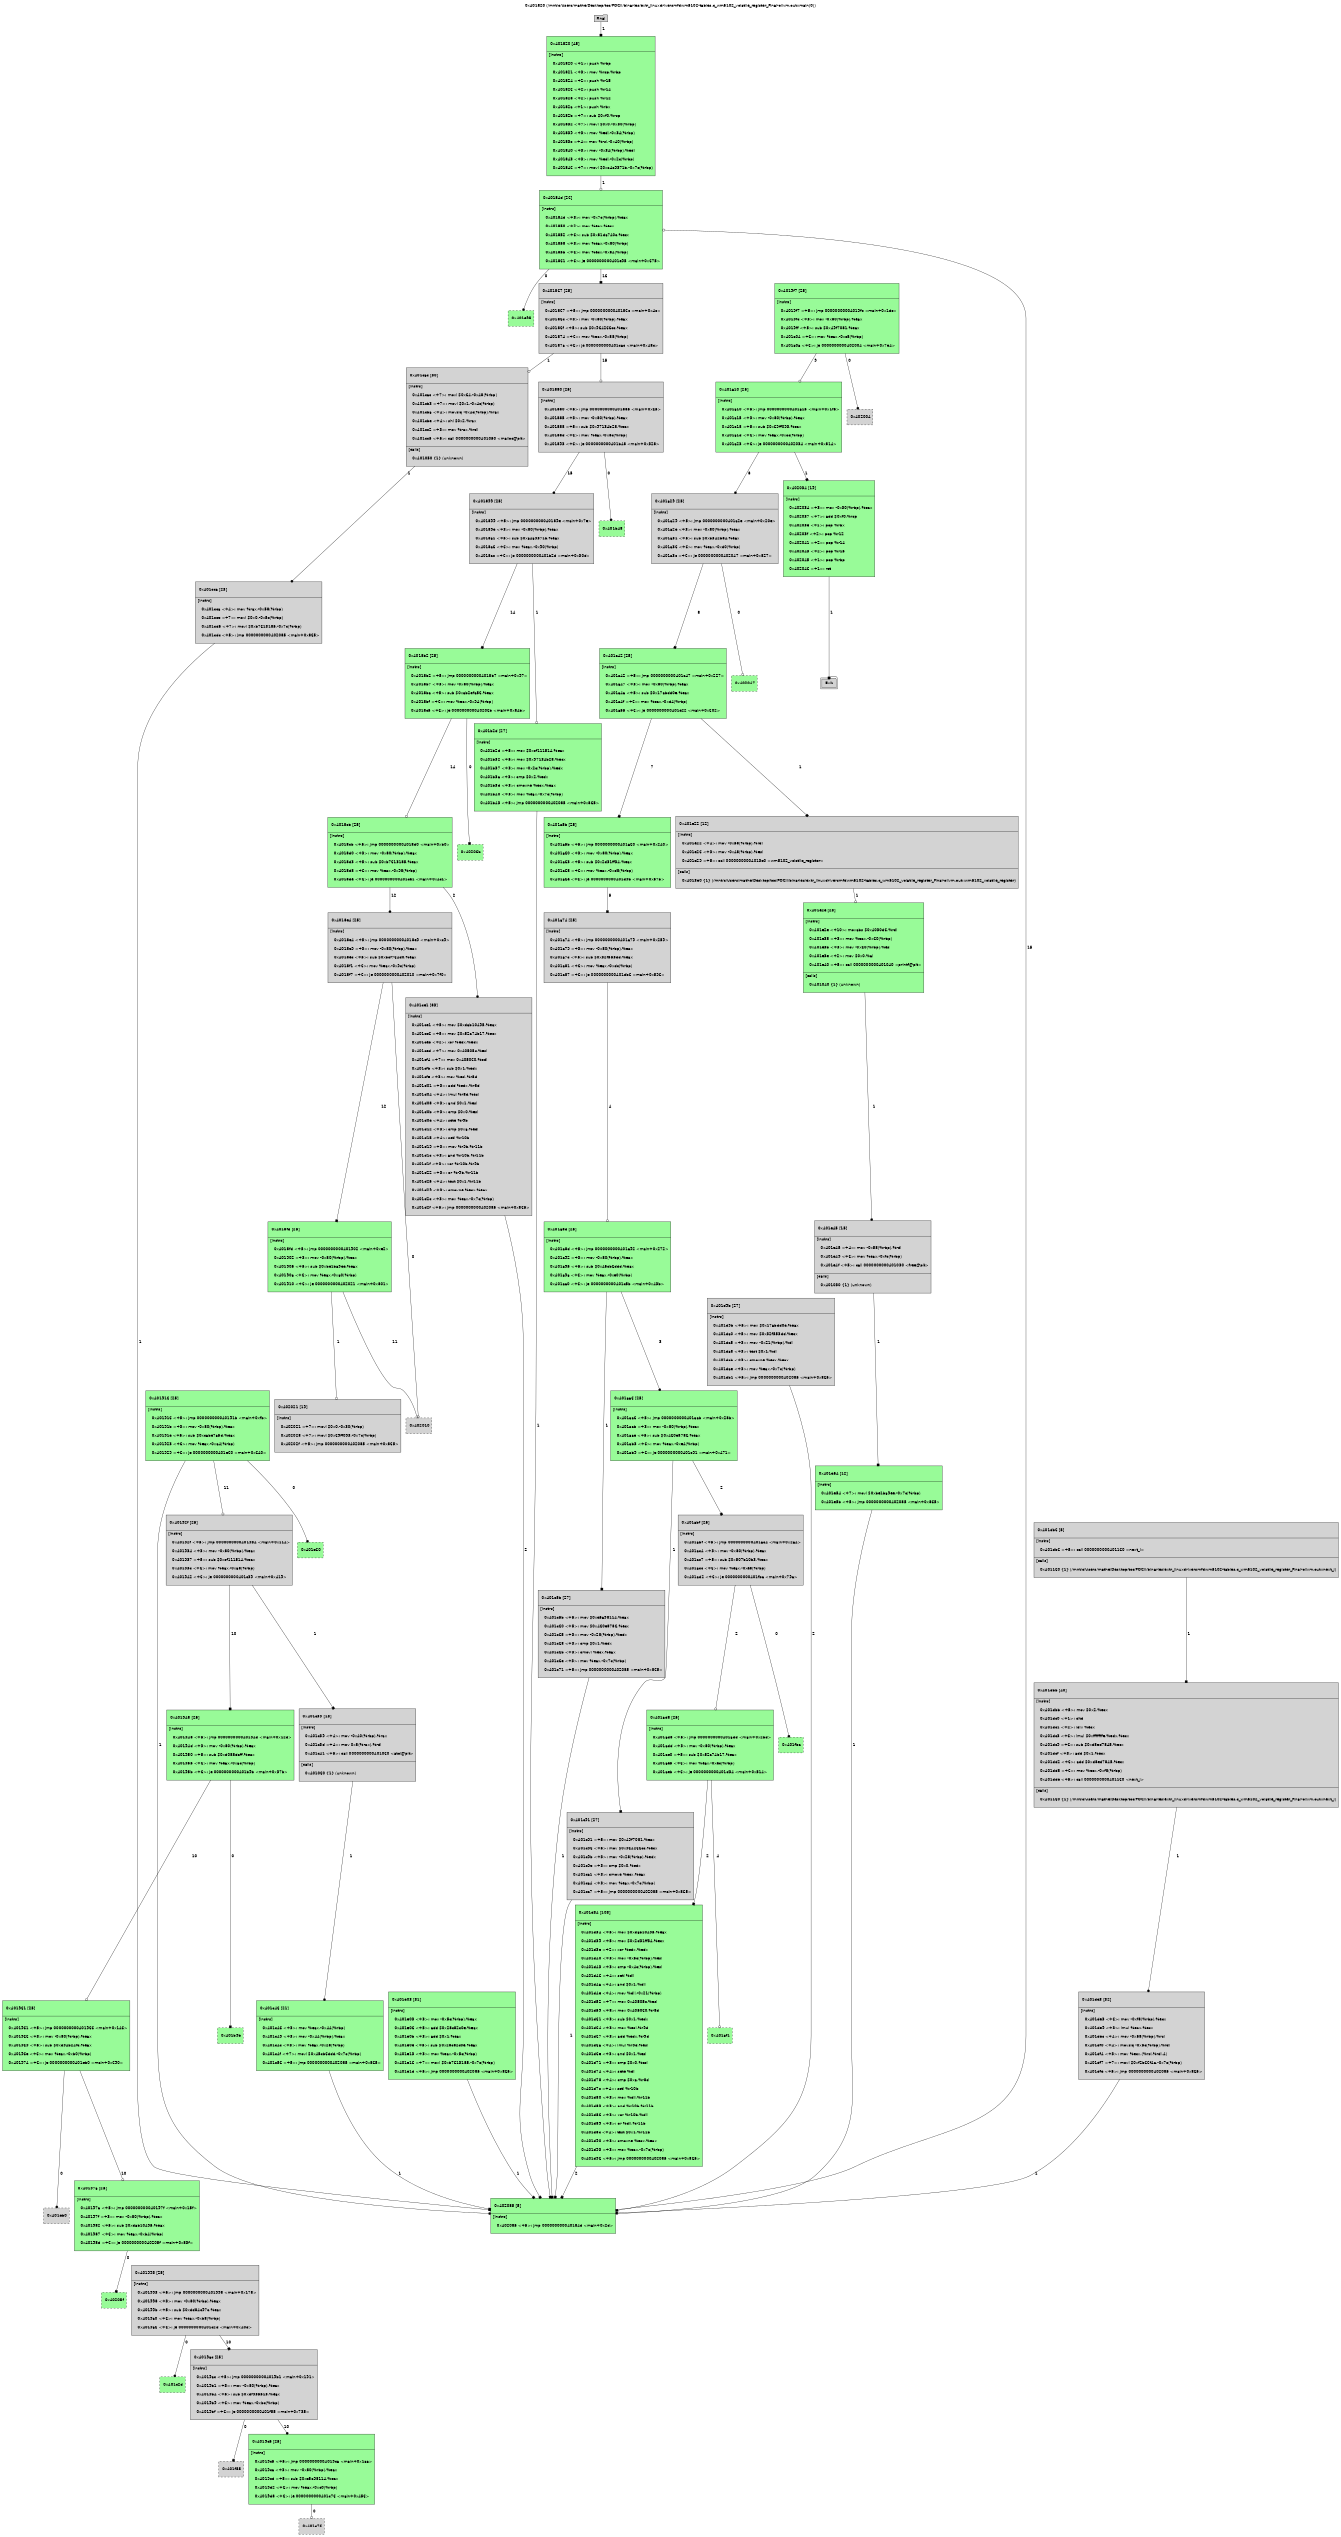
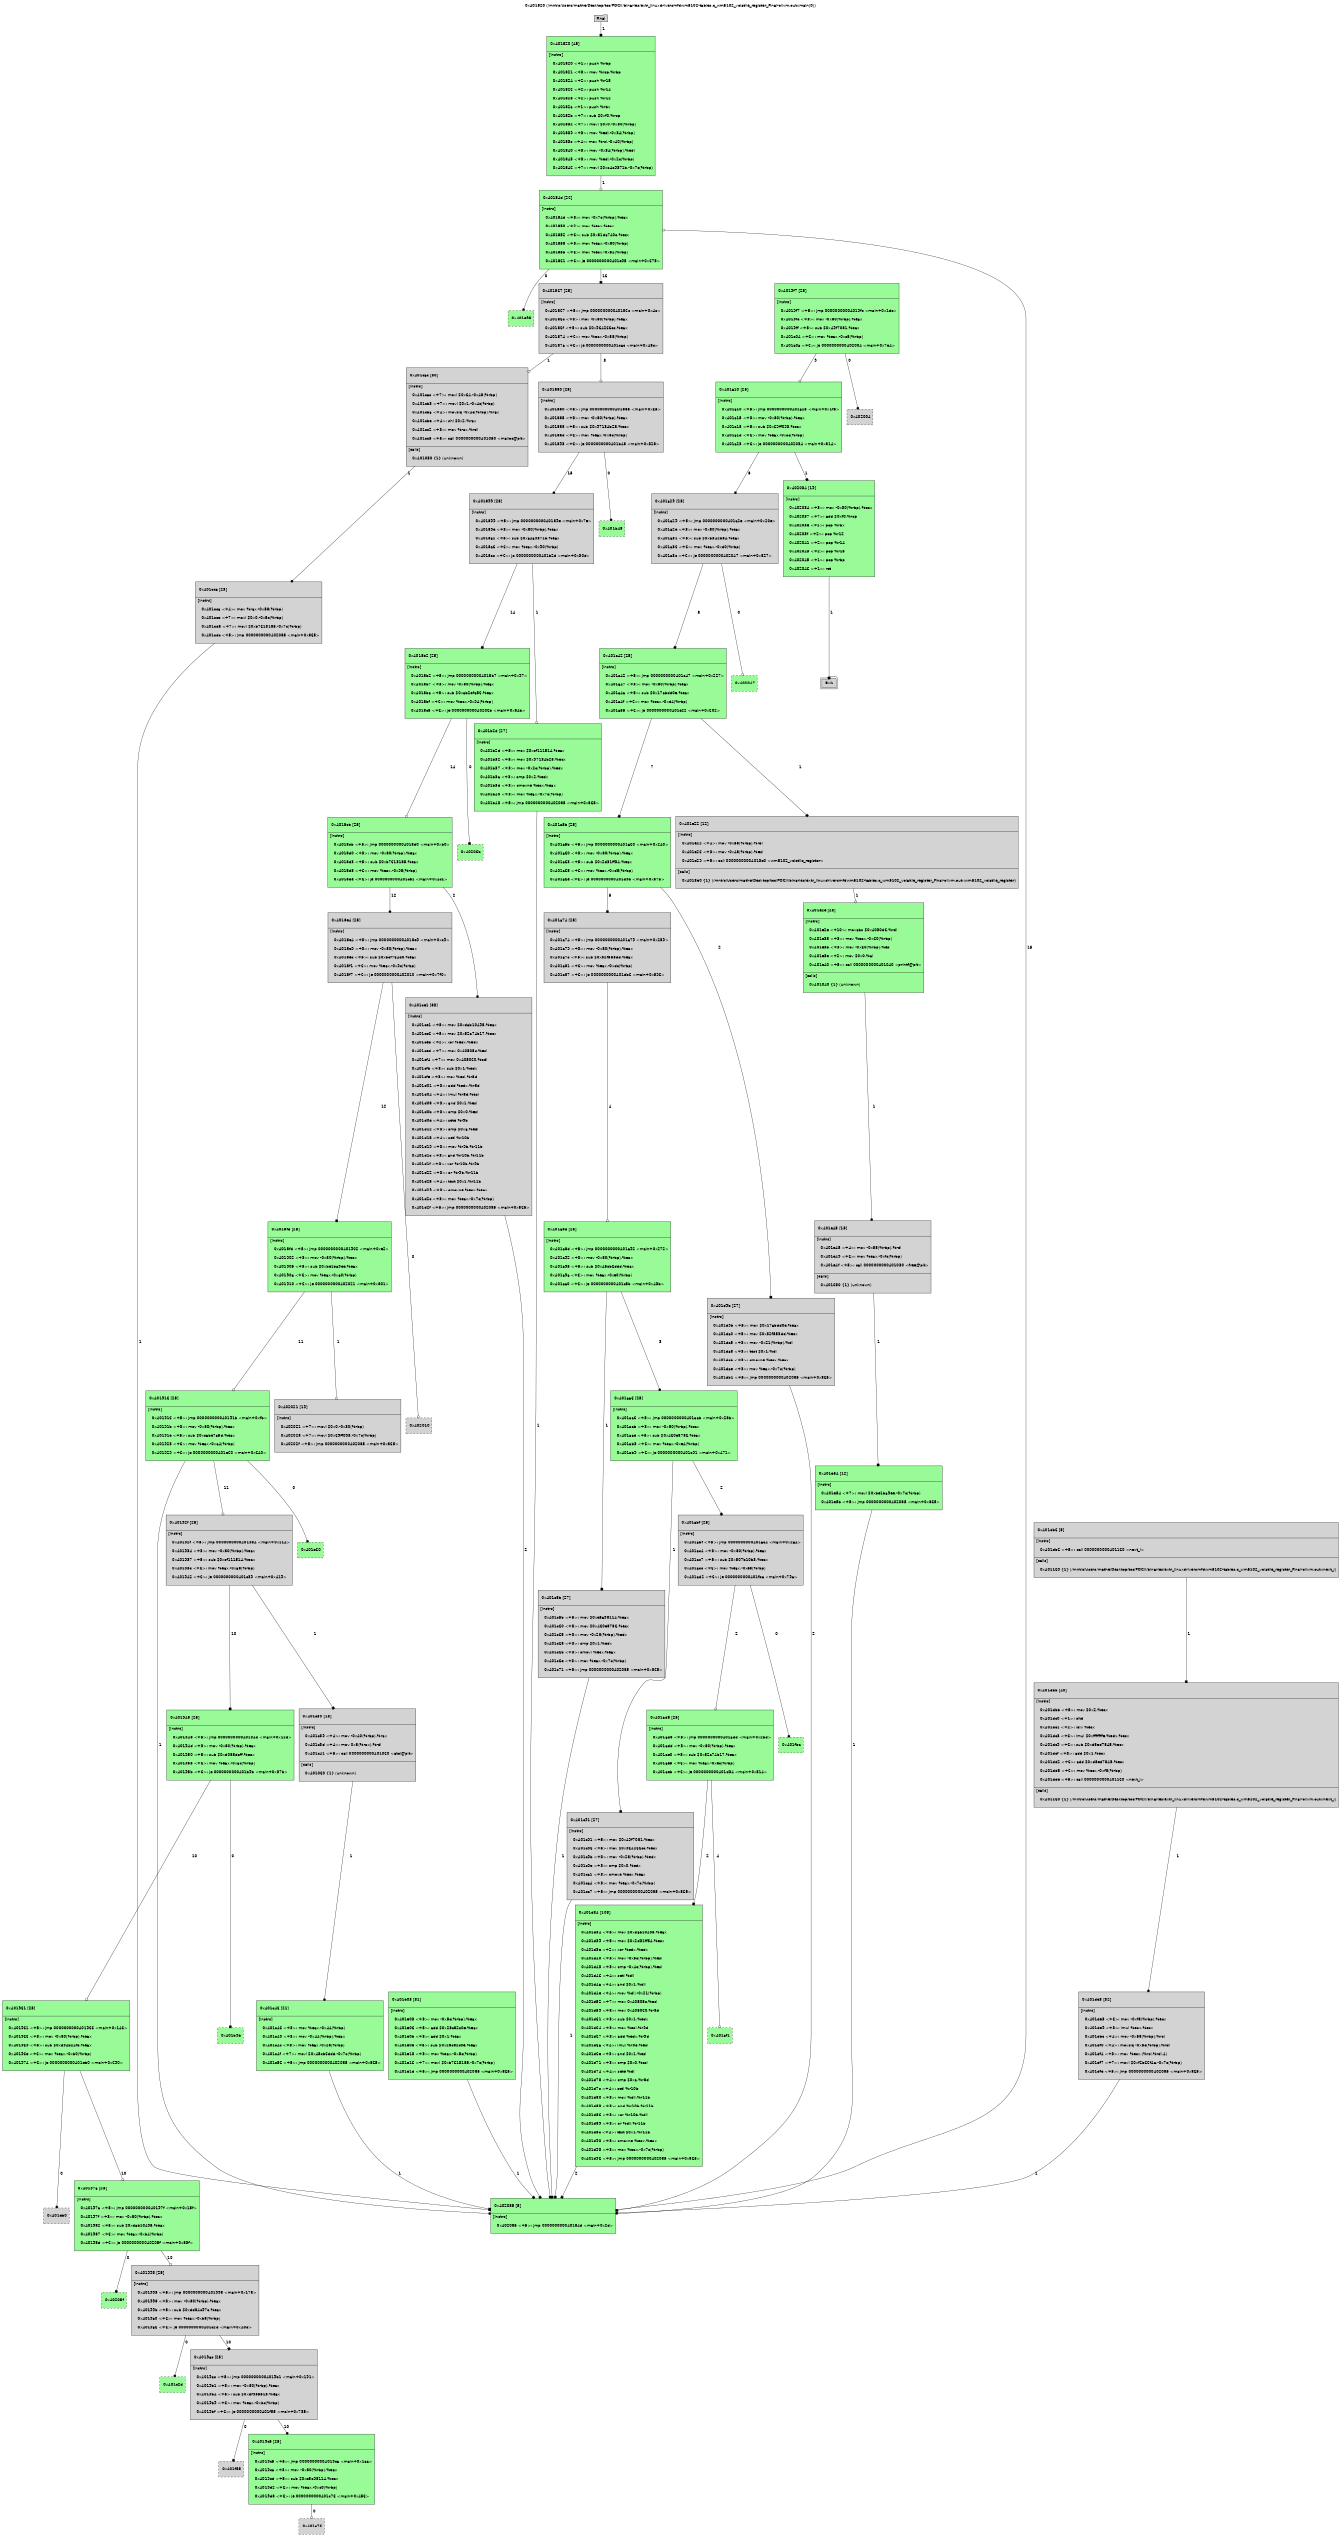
(604, 361) -> (604, 361)
none -> (744, 1083)
(373, 1359) -> (269, 1340)
none -> (165, 2257)
